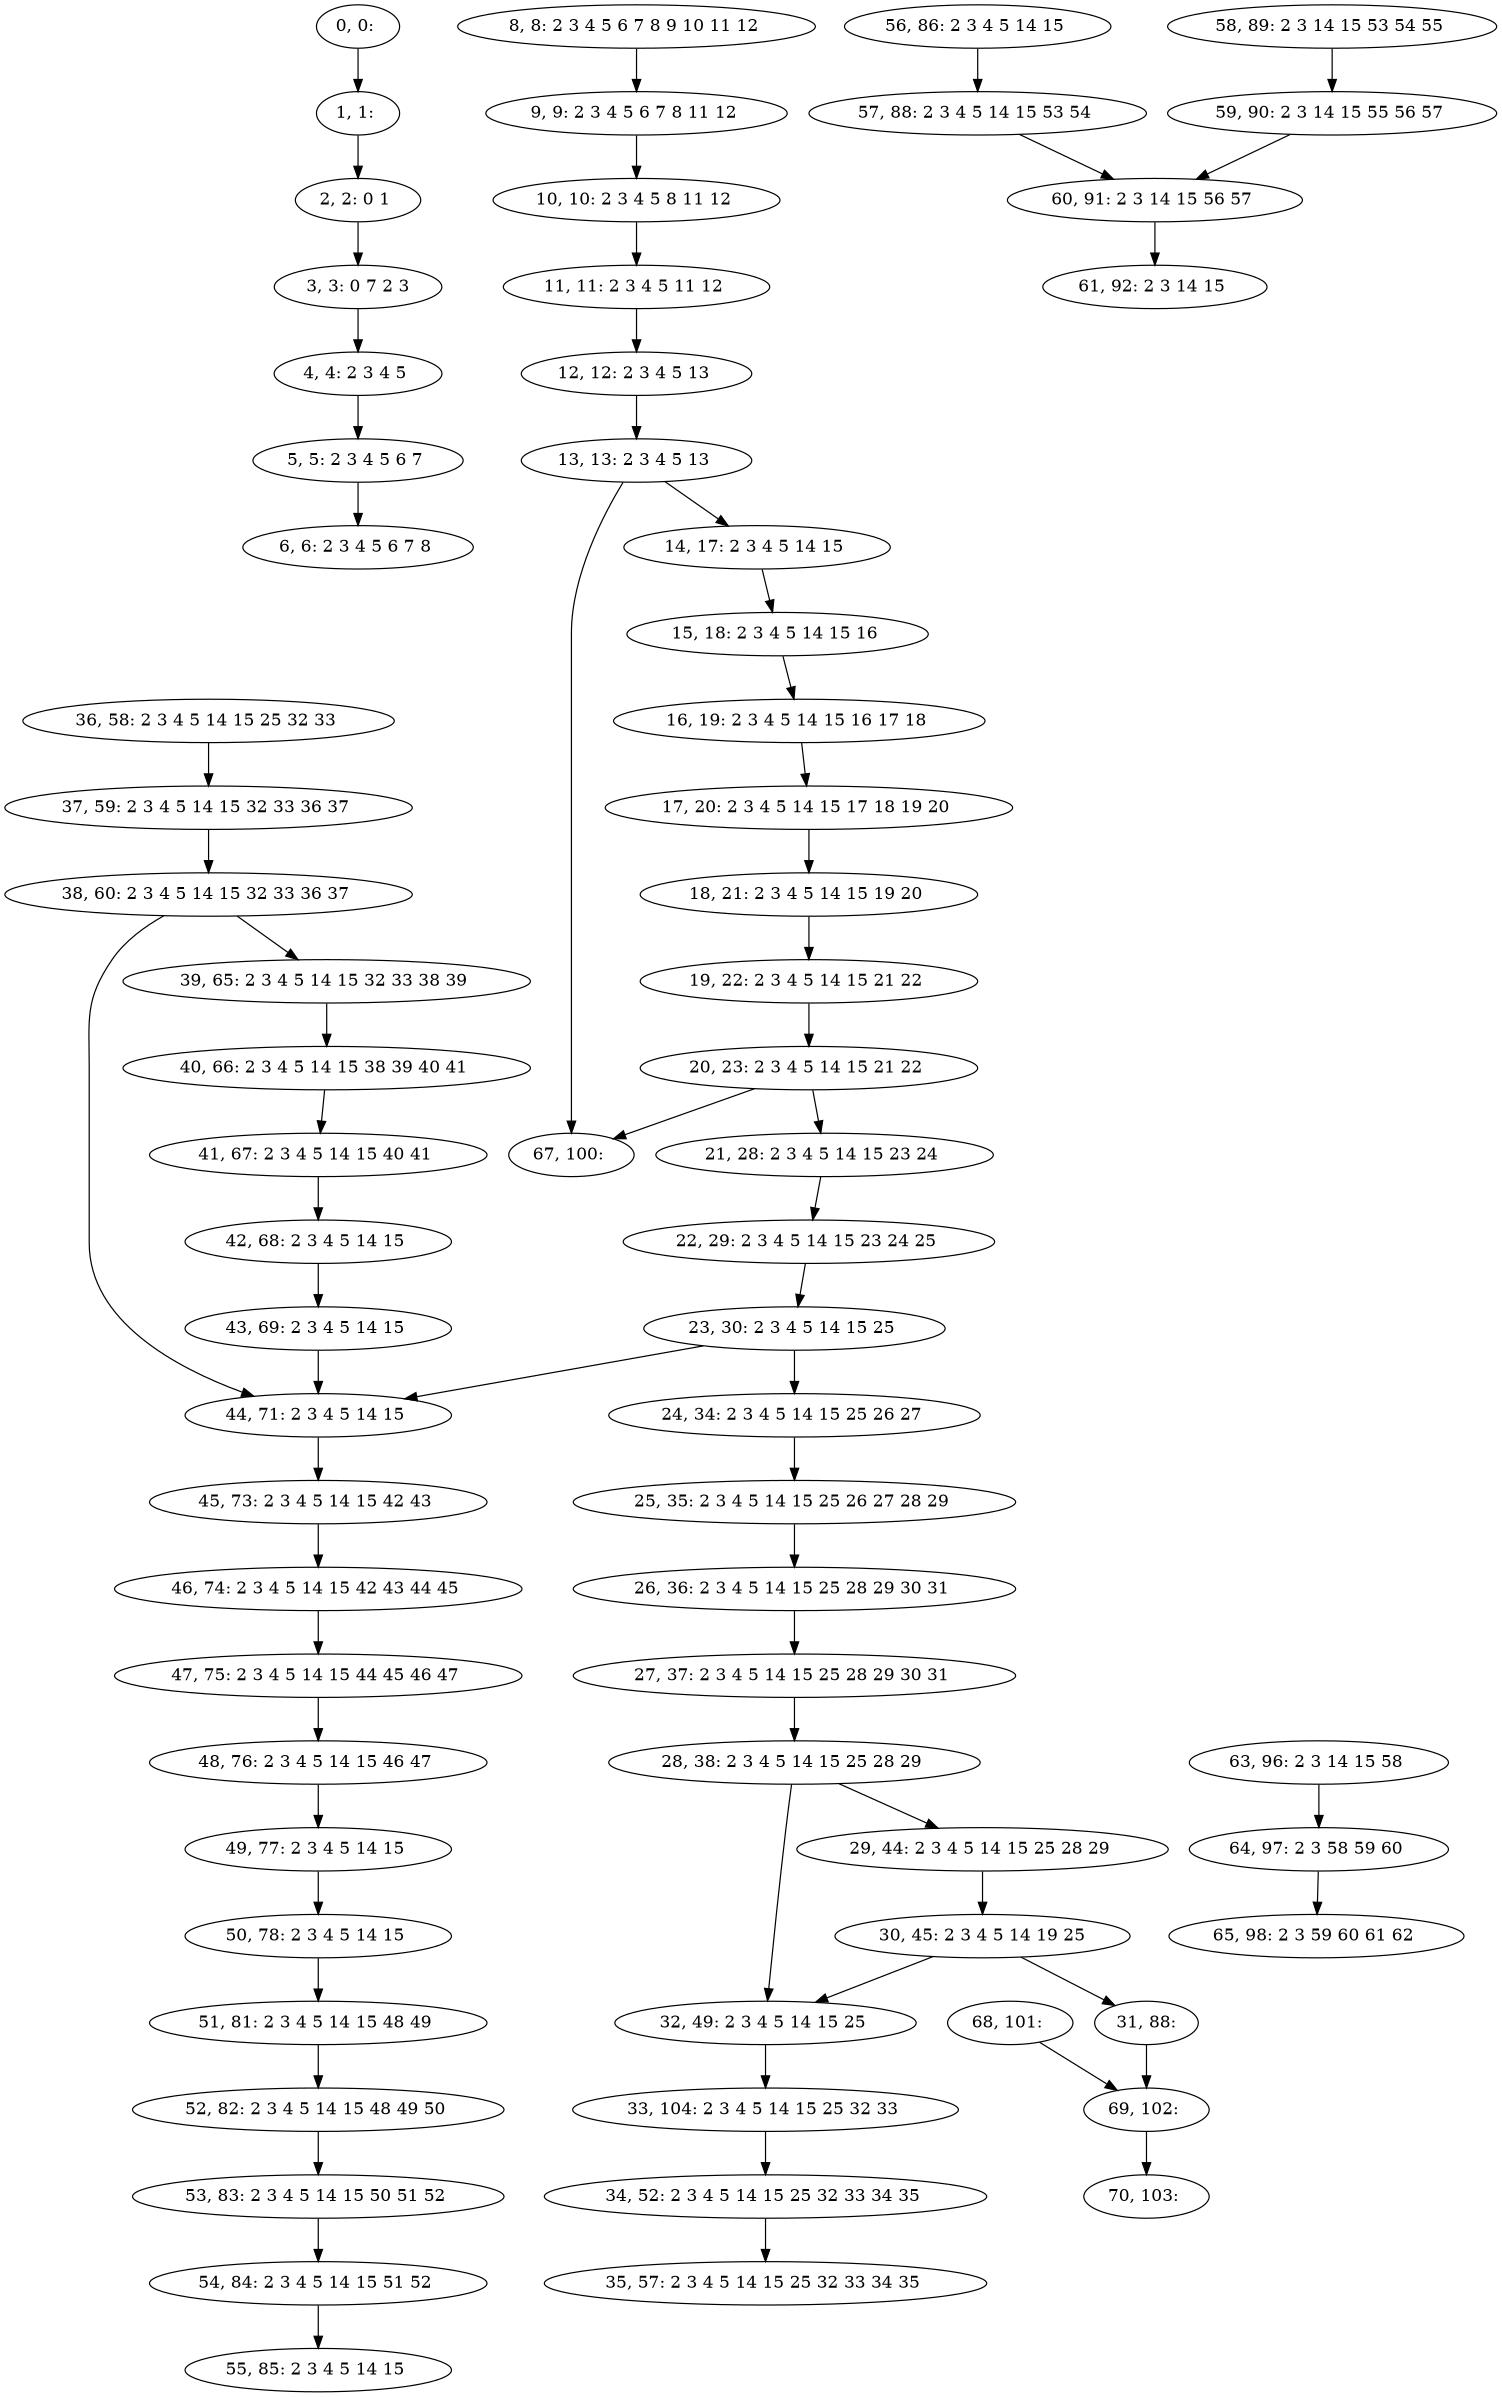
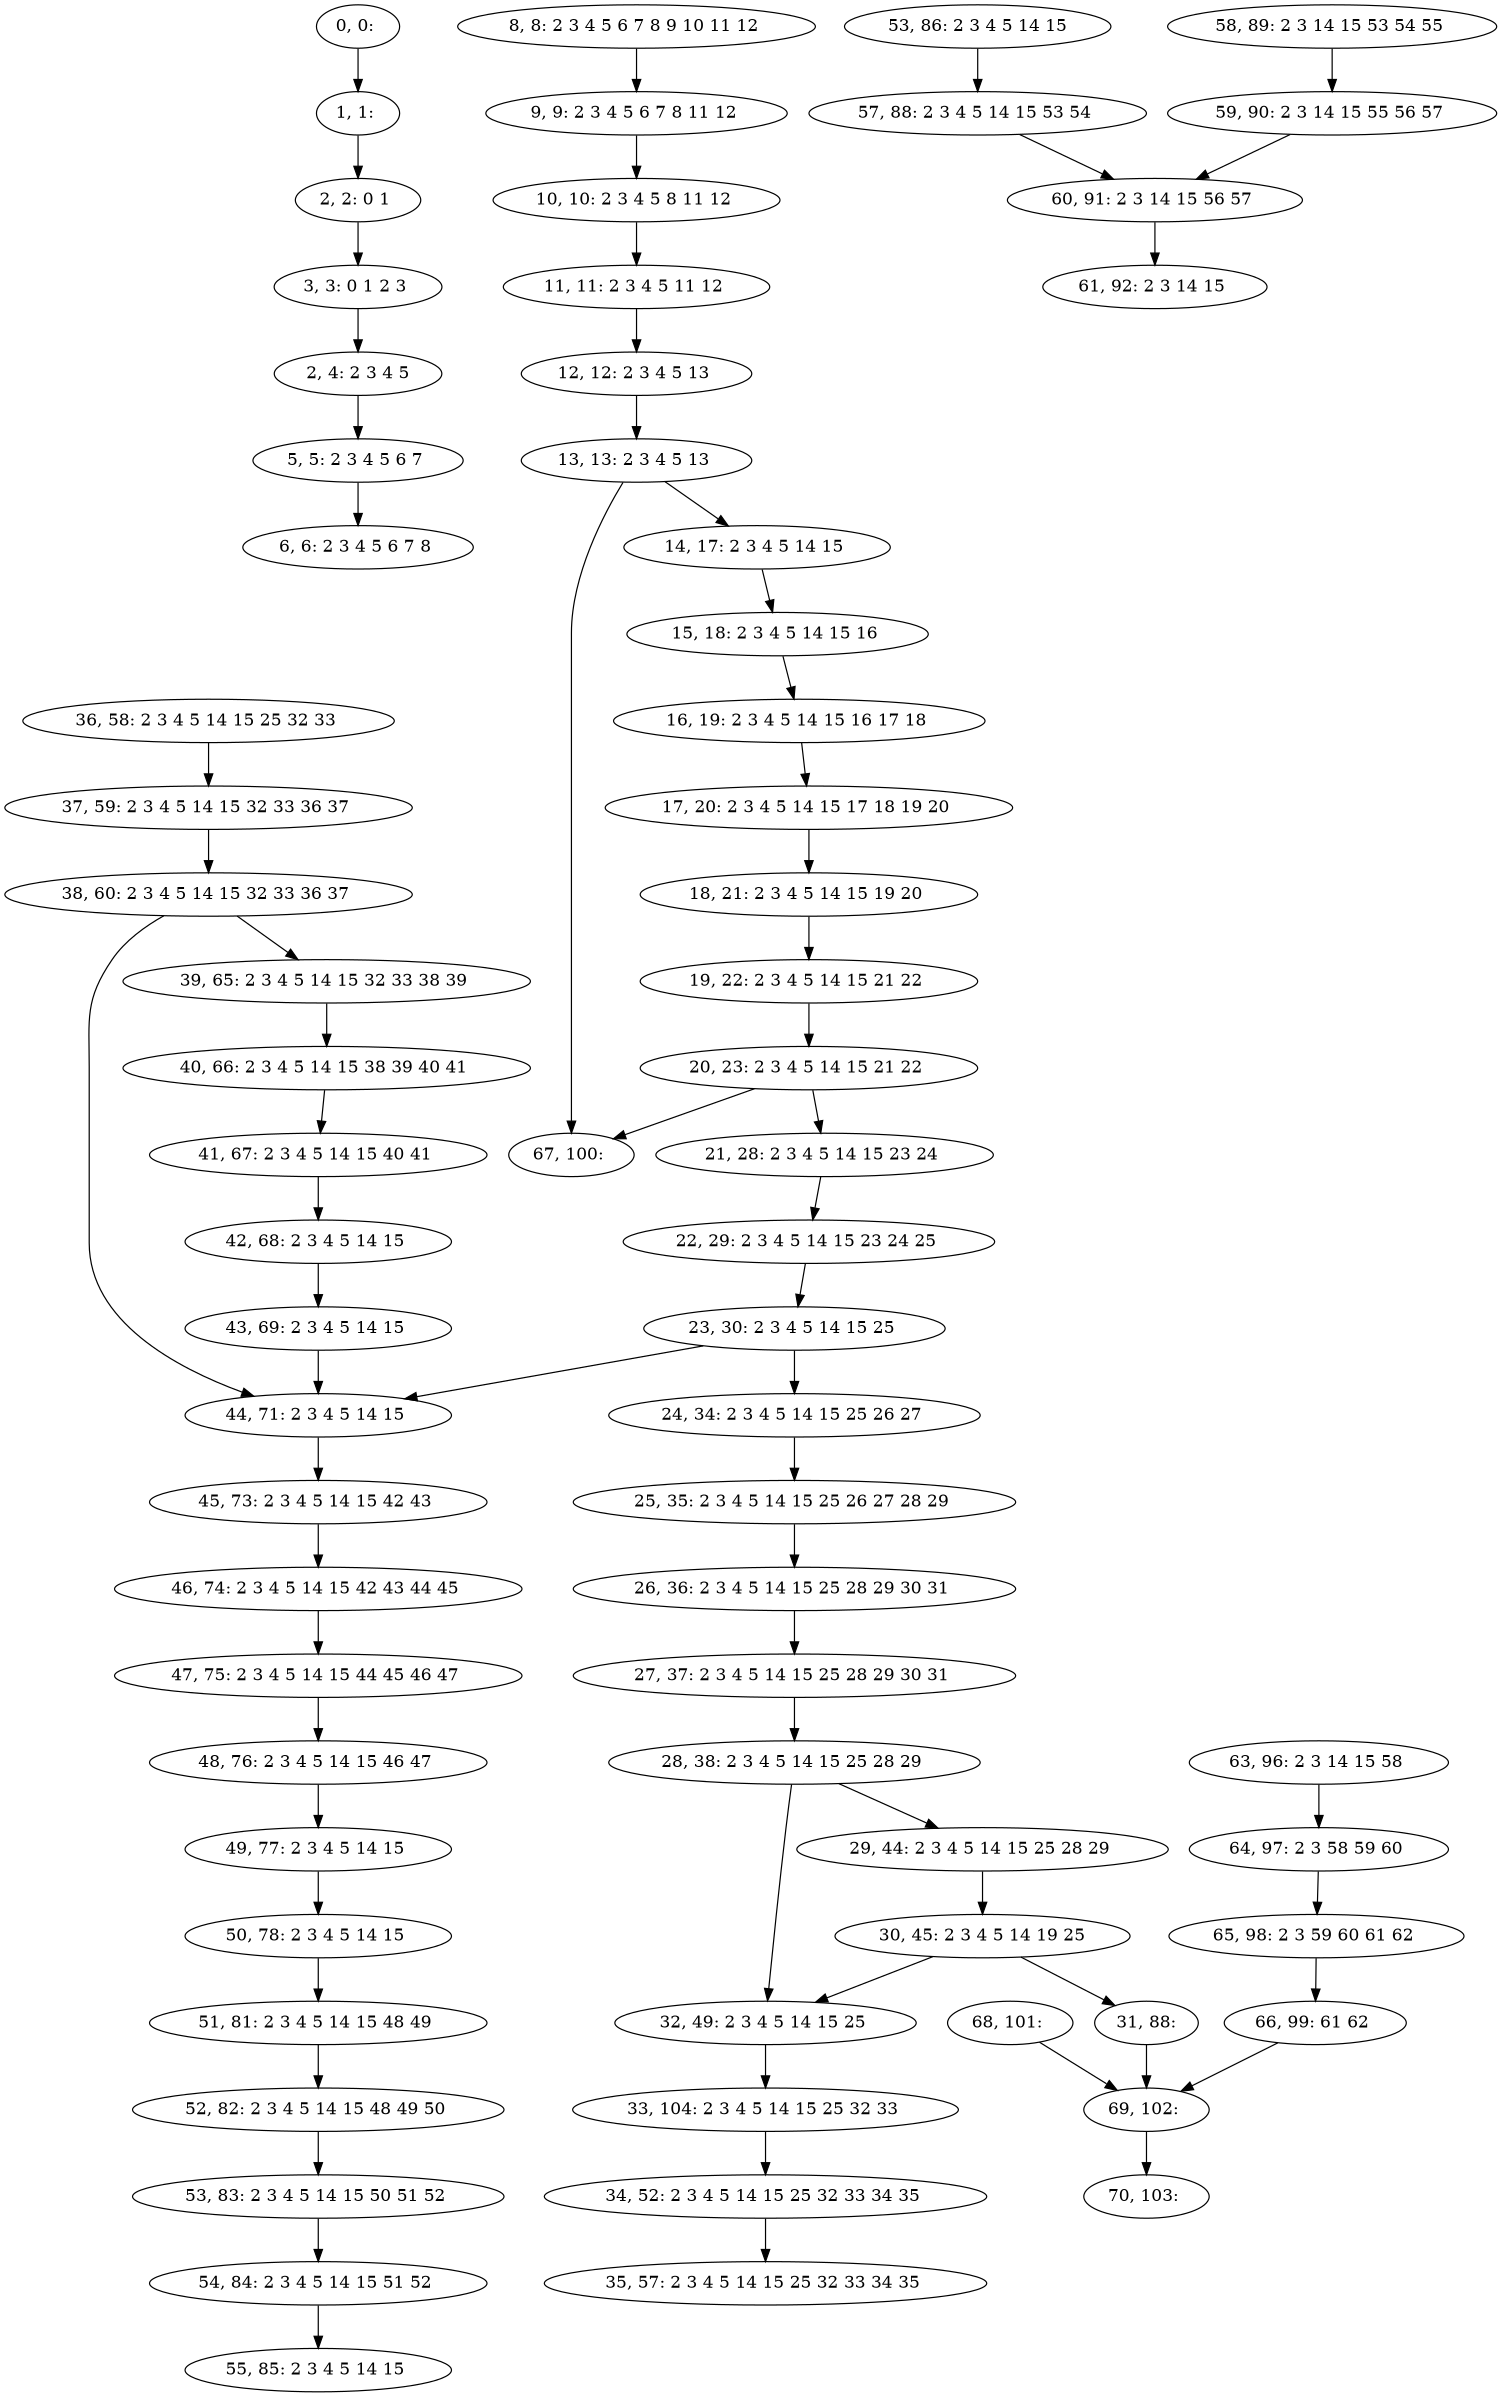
(978, 27) -> (978, 27)
(358, 287) -> (358, 287)
(358, 374) -> (358, 374)
none -> (1315, 2023)
